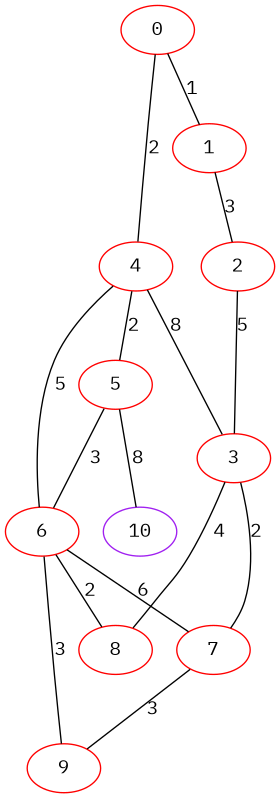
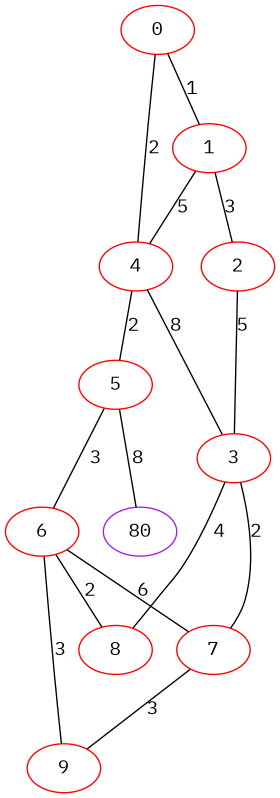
(46, 386) -> (173, 207)
(140, 532) -> (140, 532)
